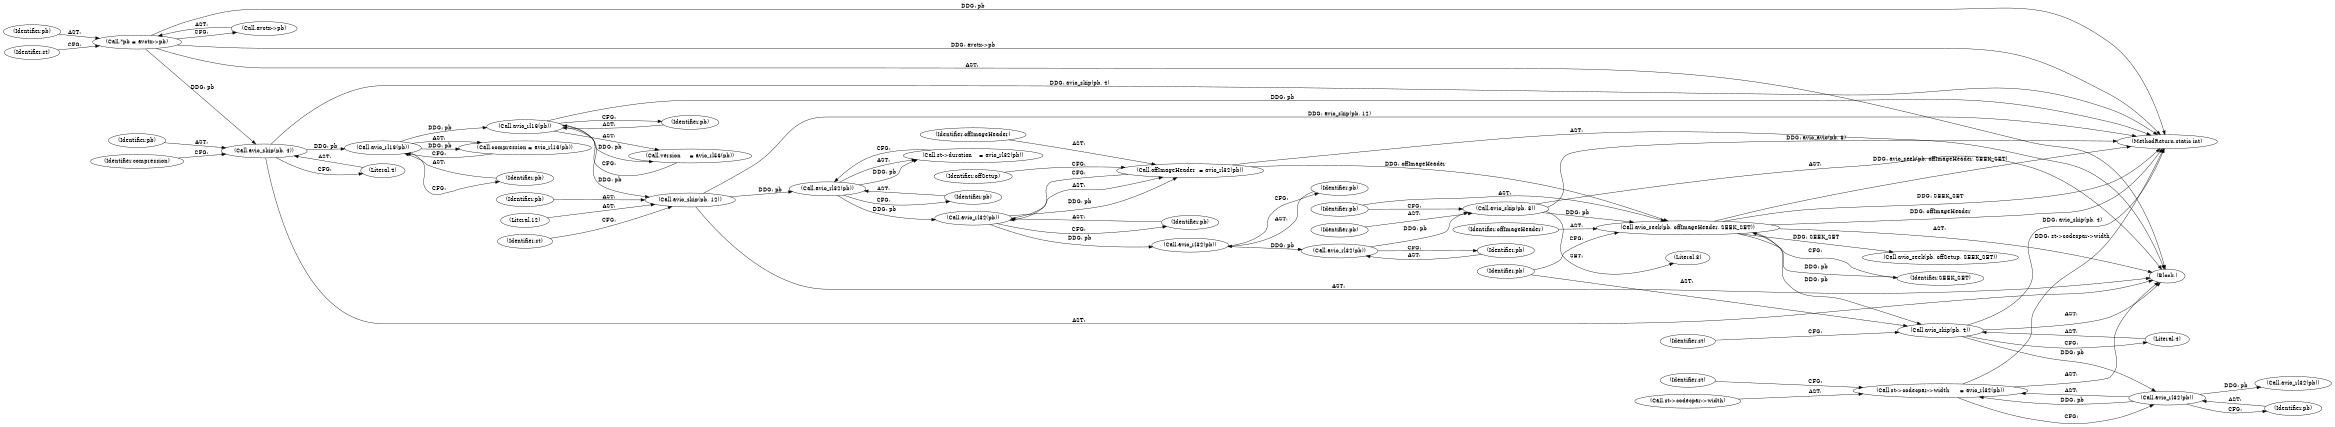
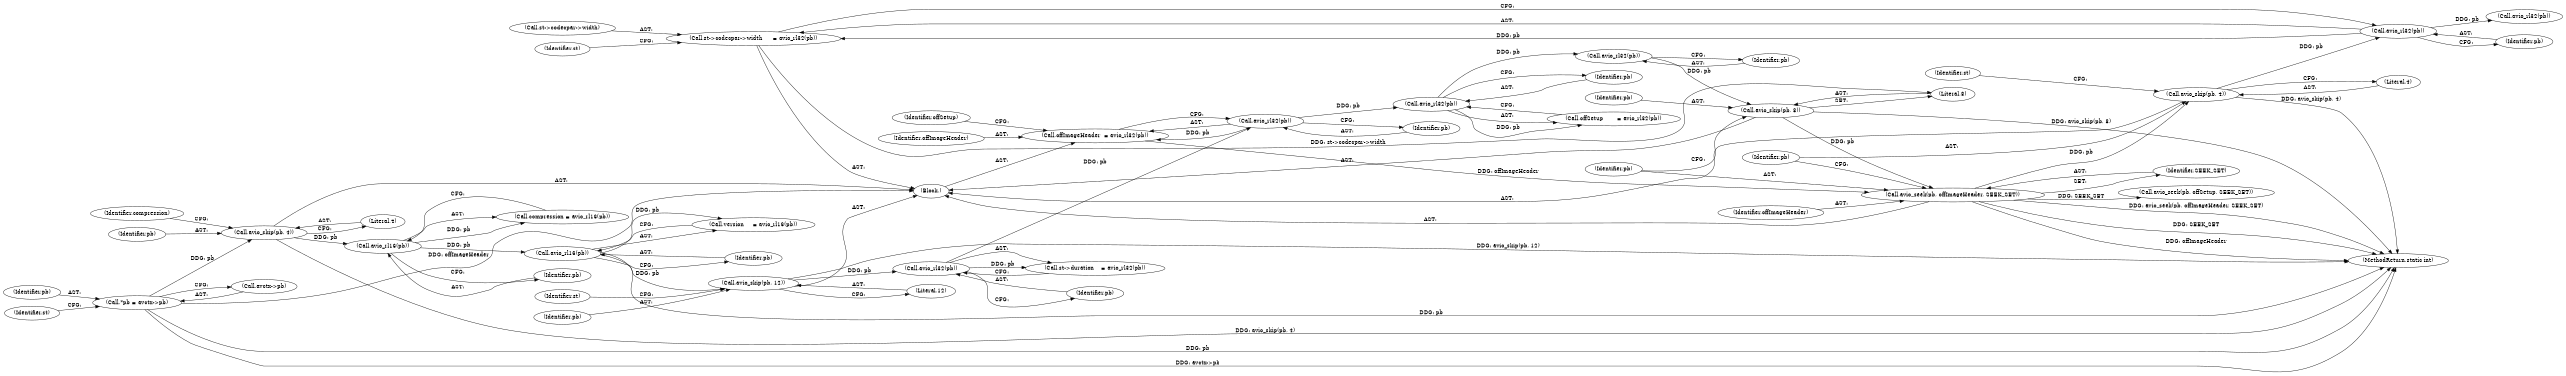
(973, 65) -> (459, 255)
none -> (1864, 95)
none -> (1614, 119)
(1723, 133) -> (1008, 165)
(1816, 138) -> (2081, 122)
(690, 156) -> (753, 225)
(1816, 251) -> (2081, 182)
(1816, 267) -> (2081, 171)
(2066, 276) -> (1338, 147)
none -> (842, 297)
